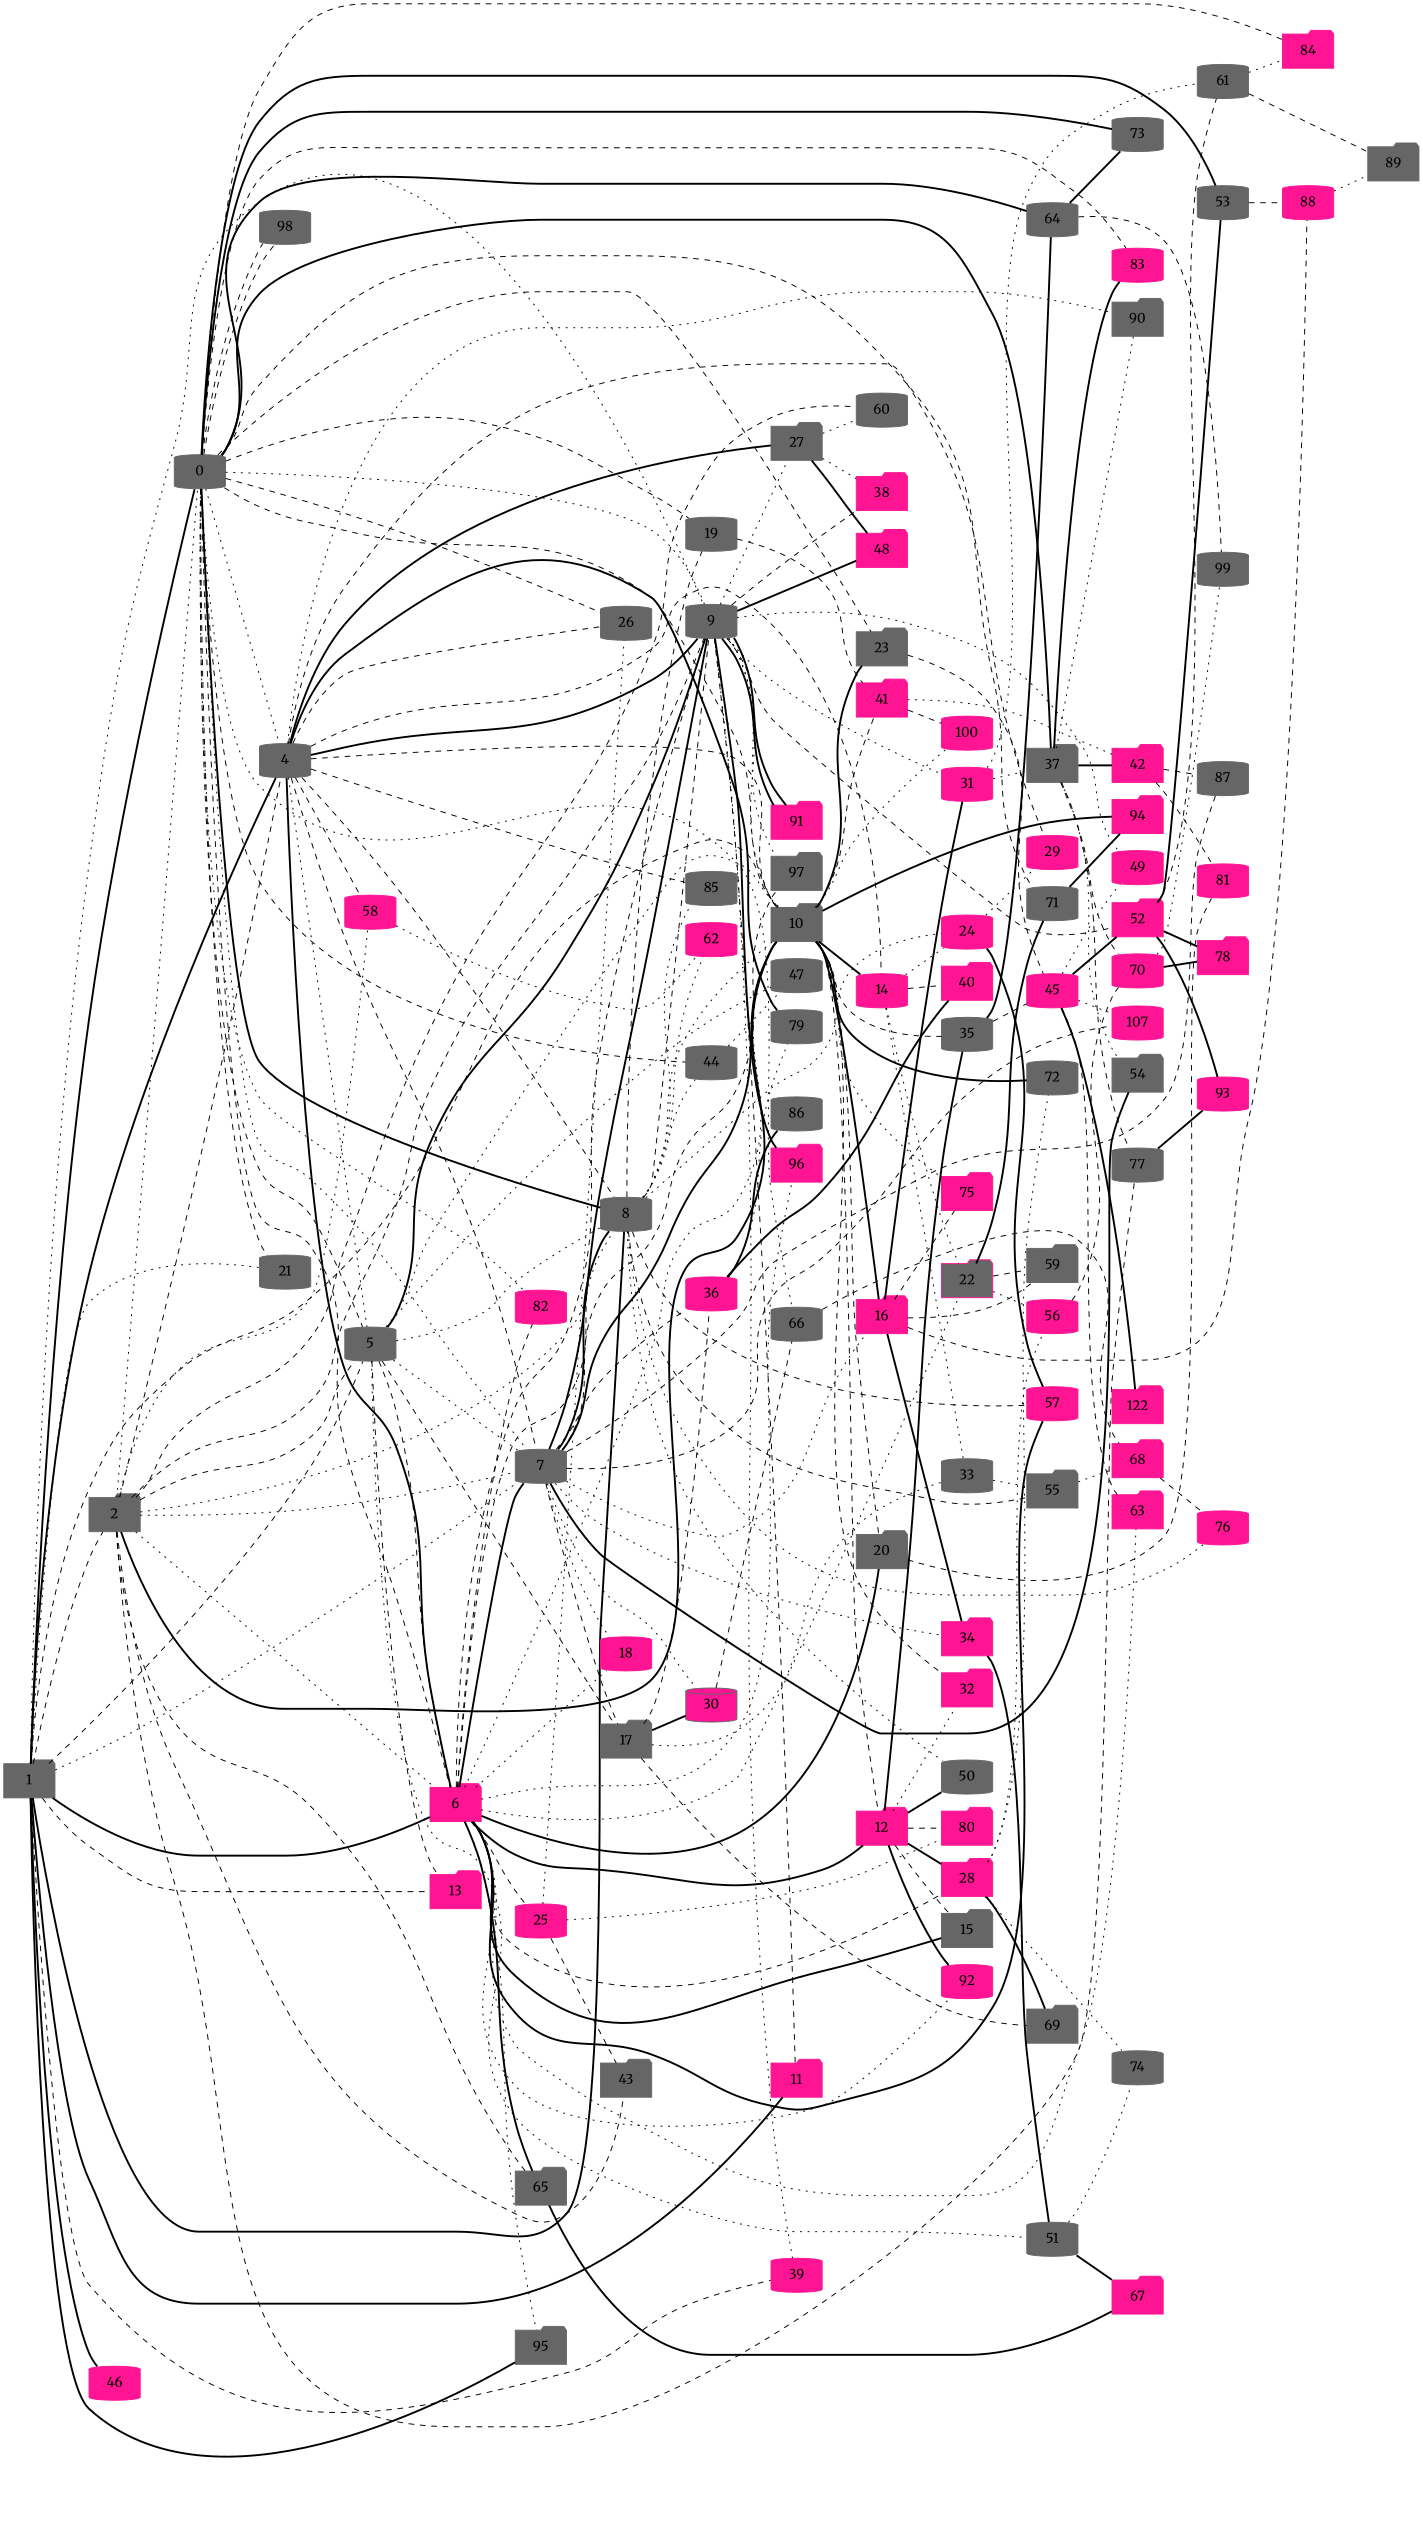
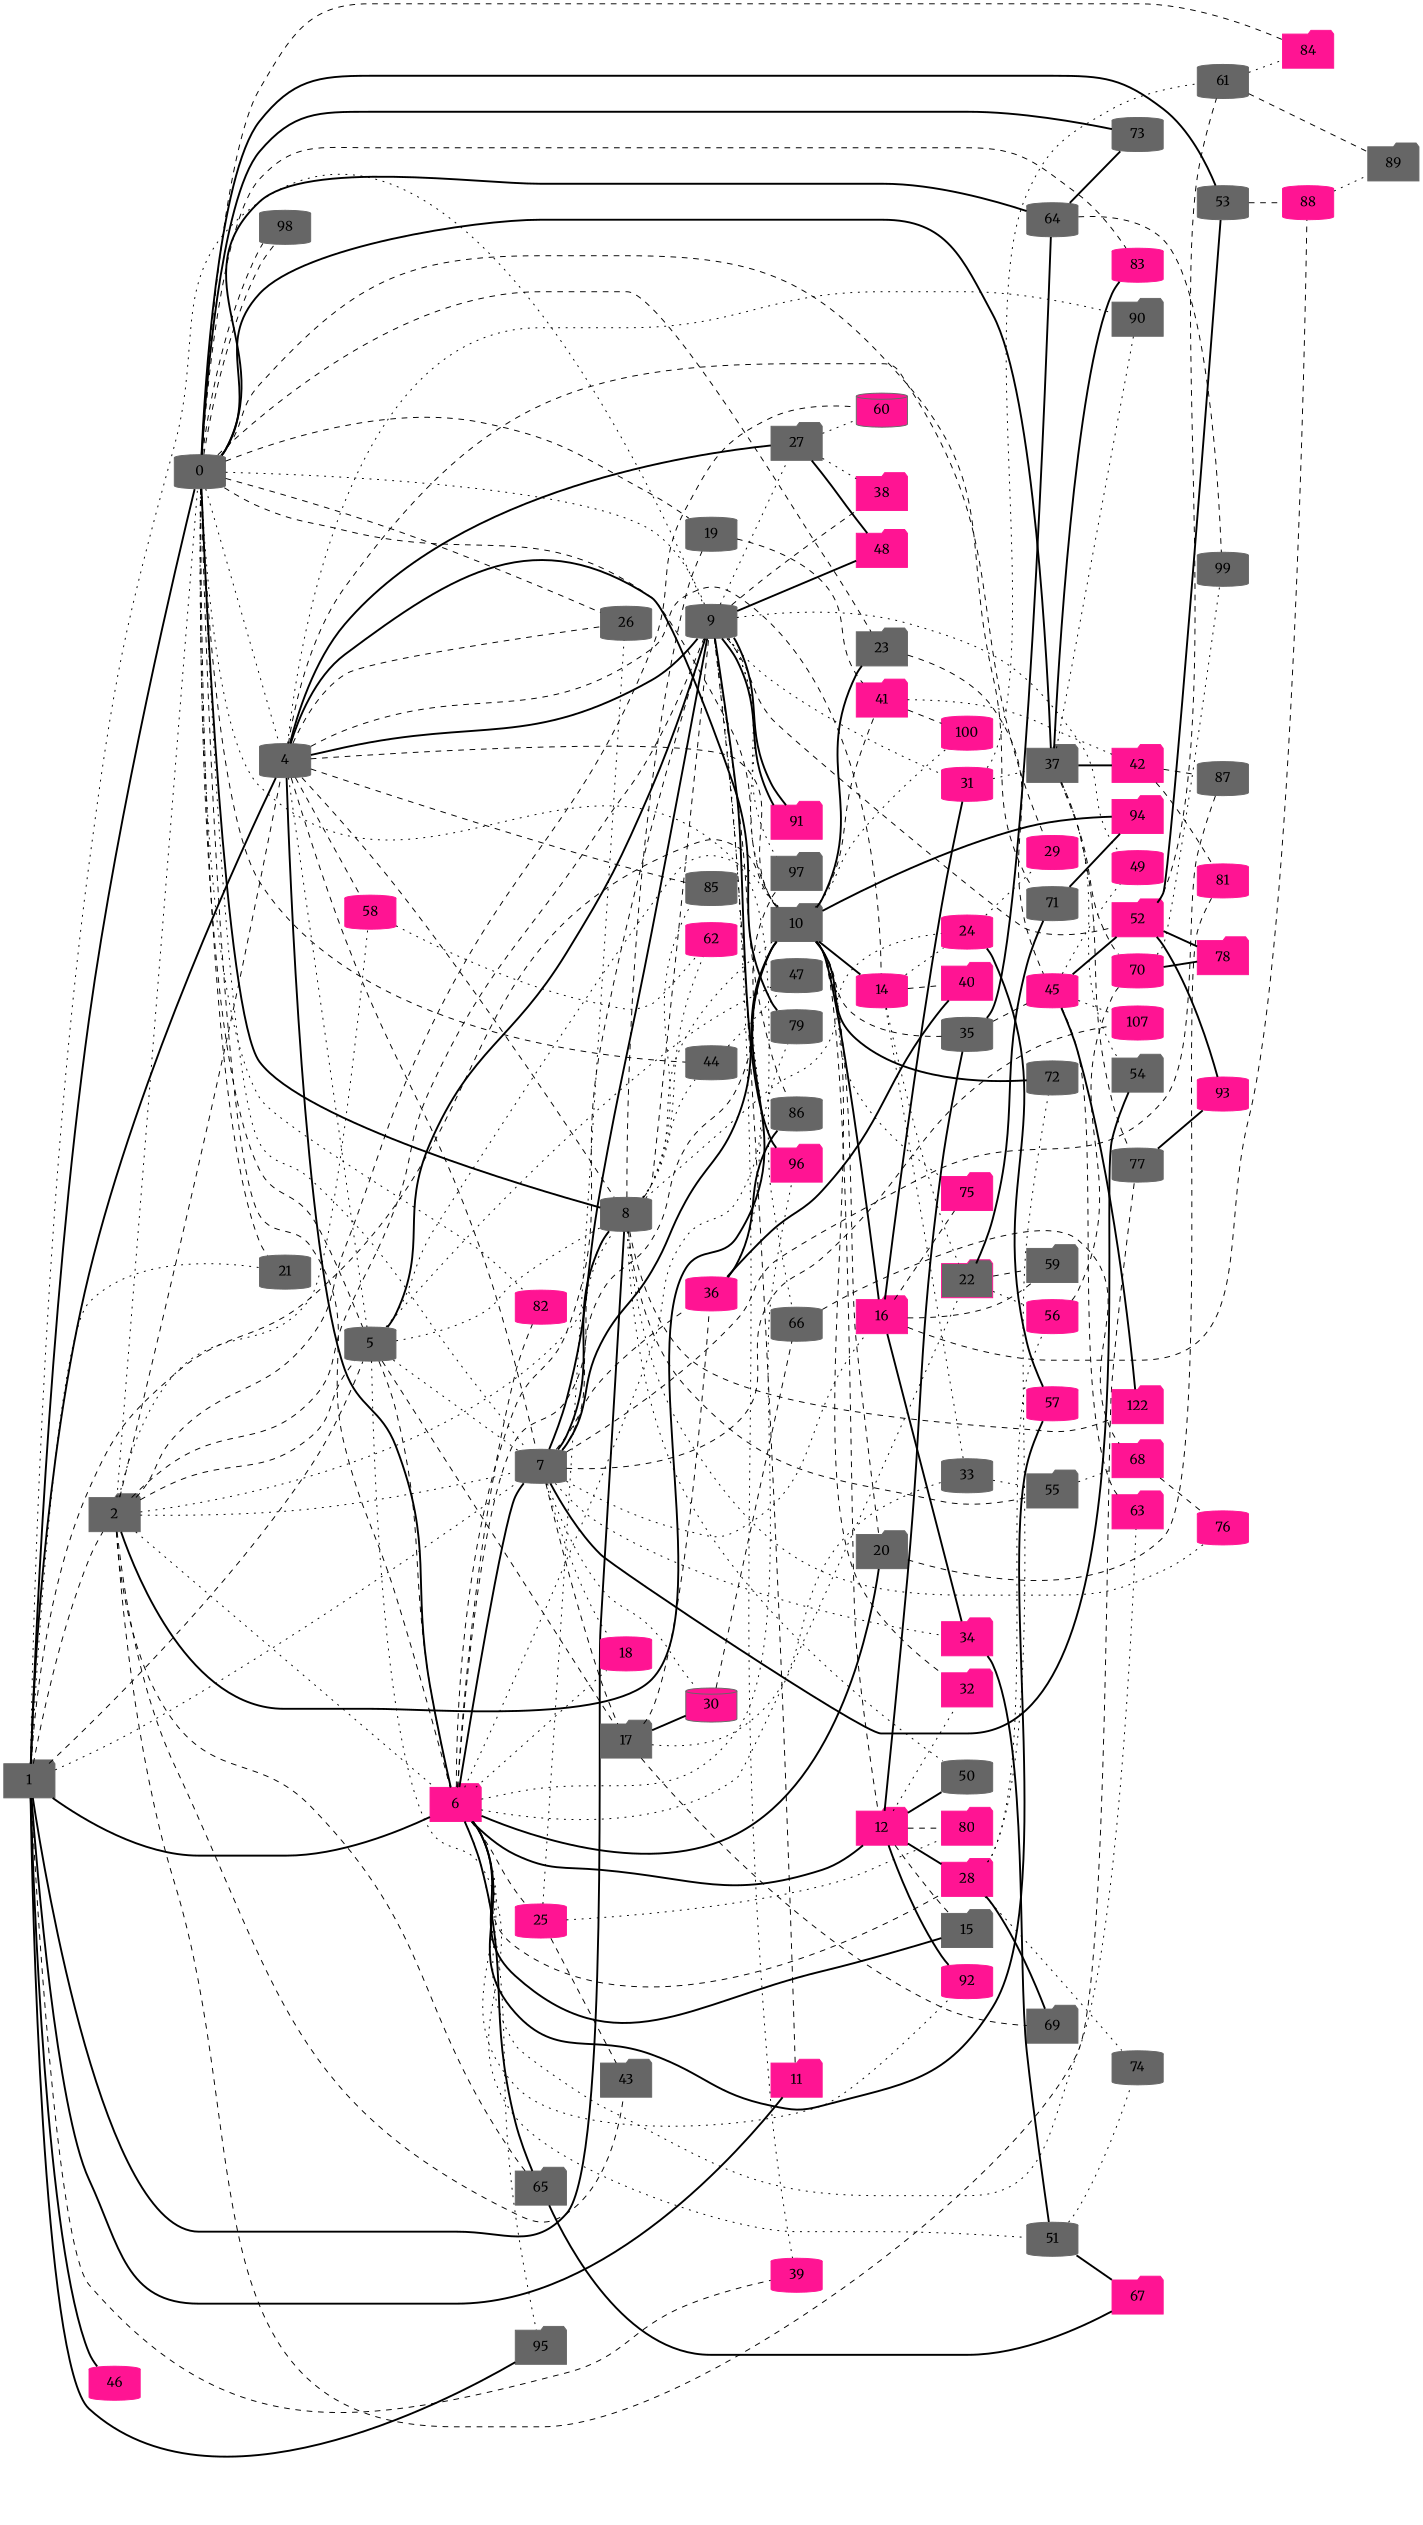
(882, 410) -> (882, 410)
none -> (745, 869)
(798, 1378) -> (812, 1404)
(456, 1892) -> none
